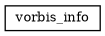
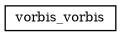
(53, 18) -> (61, 18)
